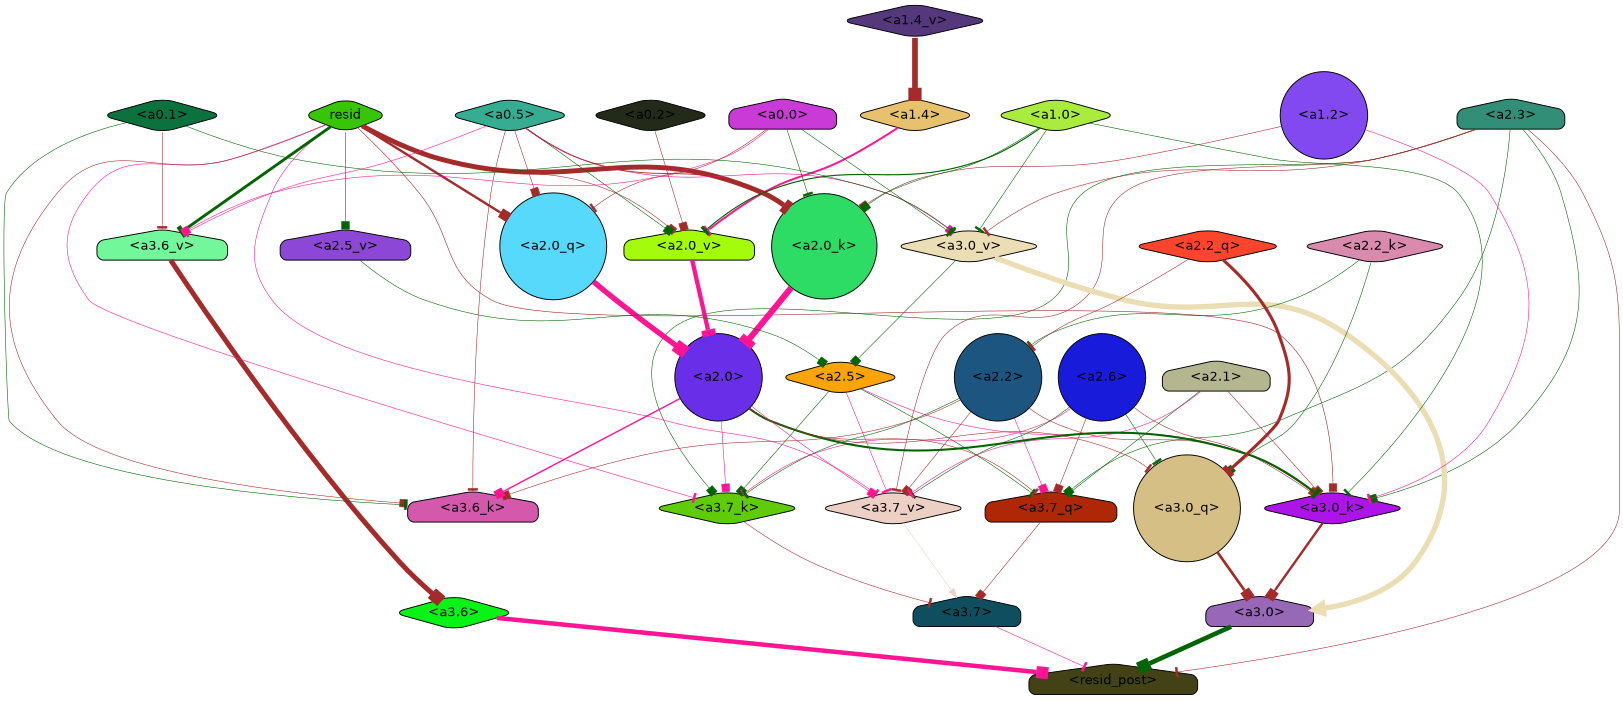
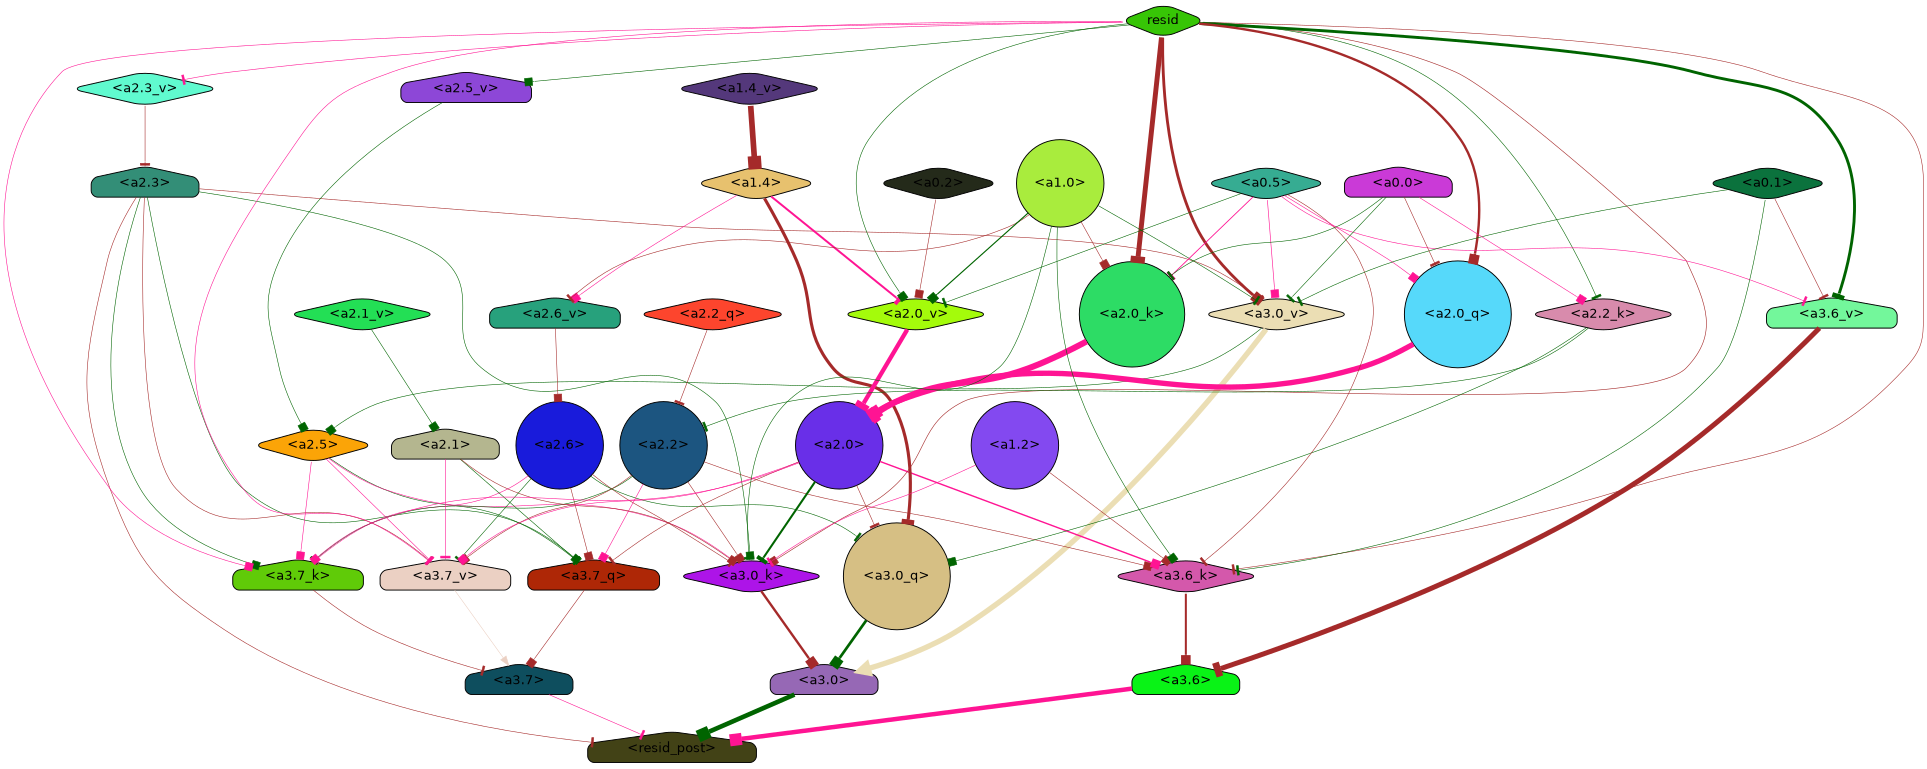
none -> (145, 89)
none -> (1446, 90)
(1056, 115) -> (1060, 183)
(524, 159) -> (1357, 240)
(1074, 165) -> (1097, 508)
(956, 170) -> (1089, 237)
(653, 173) -> (1213, 235)
(881, 175) -> (983, 253)
(565, 177) -> (914, 94)
(595, 177) -> (1087, 250)
none -> (1178, 178)
(481, 180) -> (1490, 242)
(689, 246) -> (916, 314)
none -> (362, 314)
none -> (555, 314)
(14, 341) -> (1923, 243)
(211, 349) -> (285, 44)
(1288, 365) -> (835, 370)
none -> (1082, 400)
(294, 433) -> (1542, 536)
(777, 451) -> (306, 506)
(473, 508) -> (1186, 576)
(727, 508) -> (298, 576)
(893, 508) -> (445, 576)
(1231, 571) -> (853, 639)
(454, 613) -> (1186, 681)
none -> (1186, 624)
